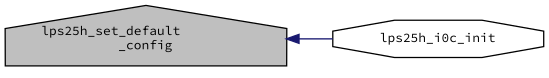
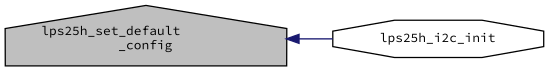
(438, 39) -> (438, 39)
